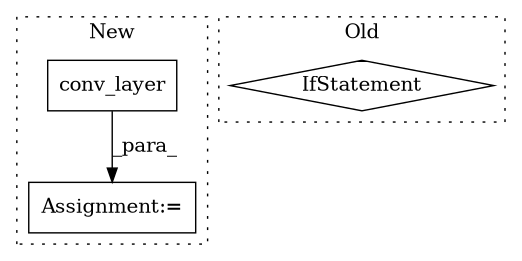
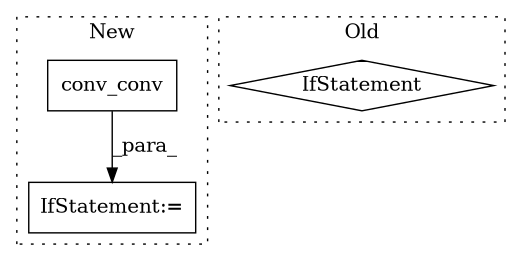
(112, 86) -> (112, 86)
(112, 208) -> (112, 208)
